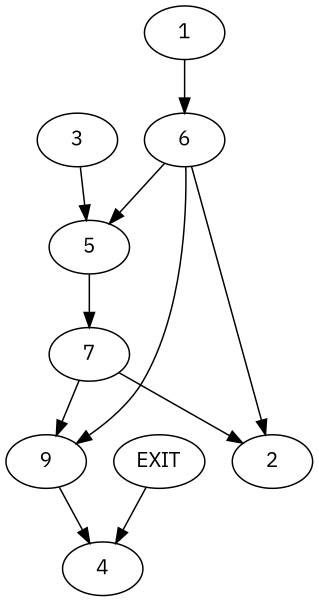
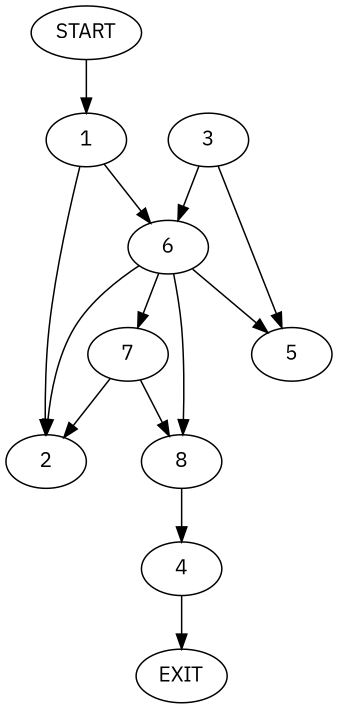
none -> (86, 33)
none -> (191, 186)
none -> (54, 292)
(89, 293) -> (151, 293)
(46, 462) -> (182, 462)
(135, 508) -> (182, 615)
